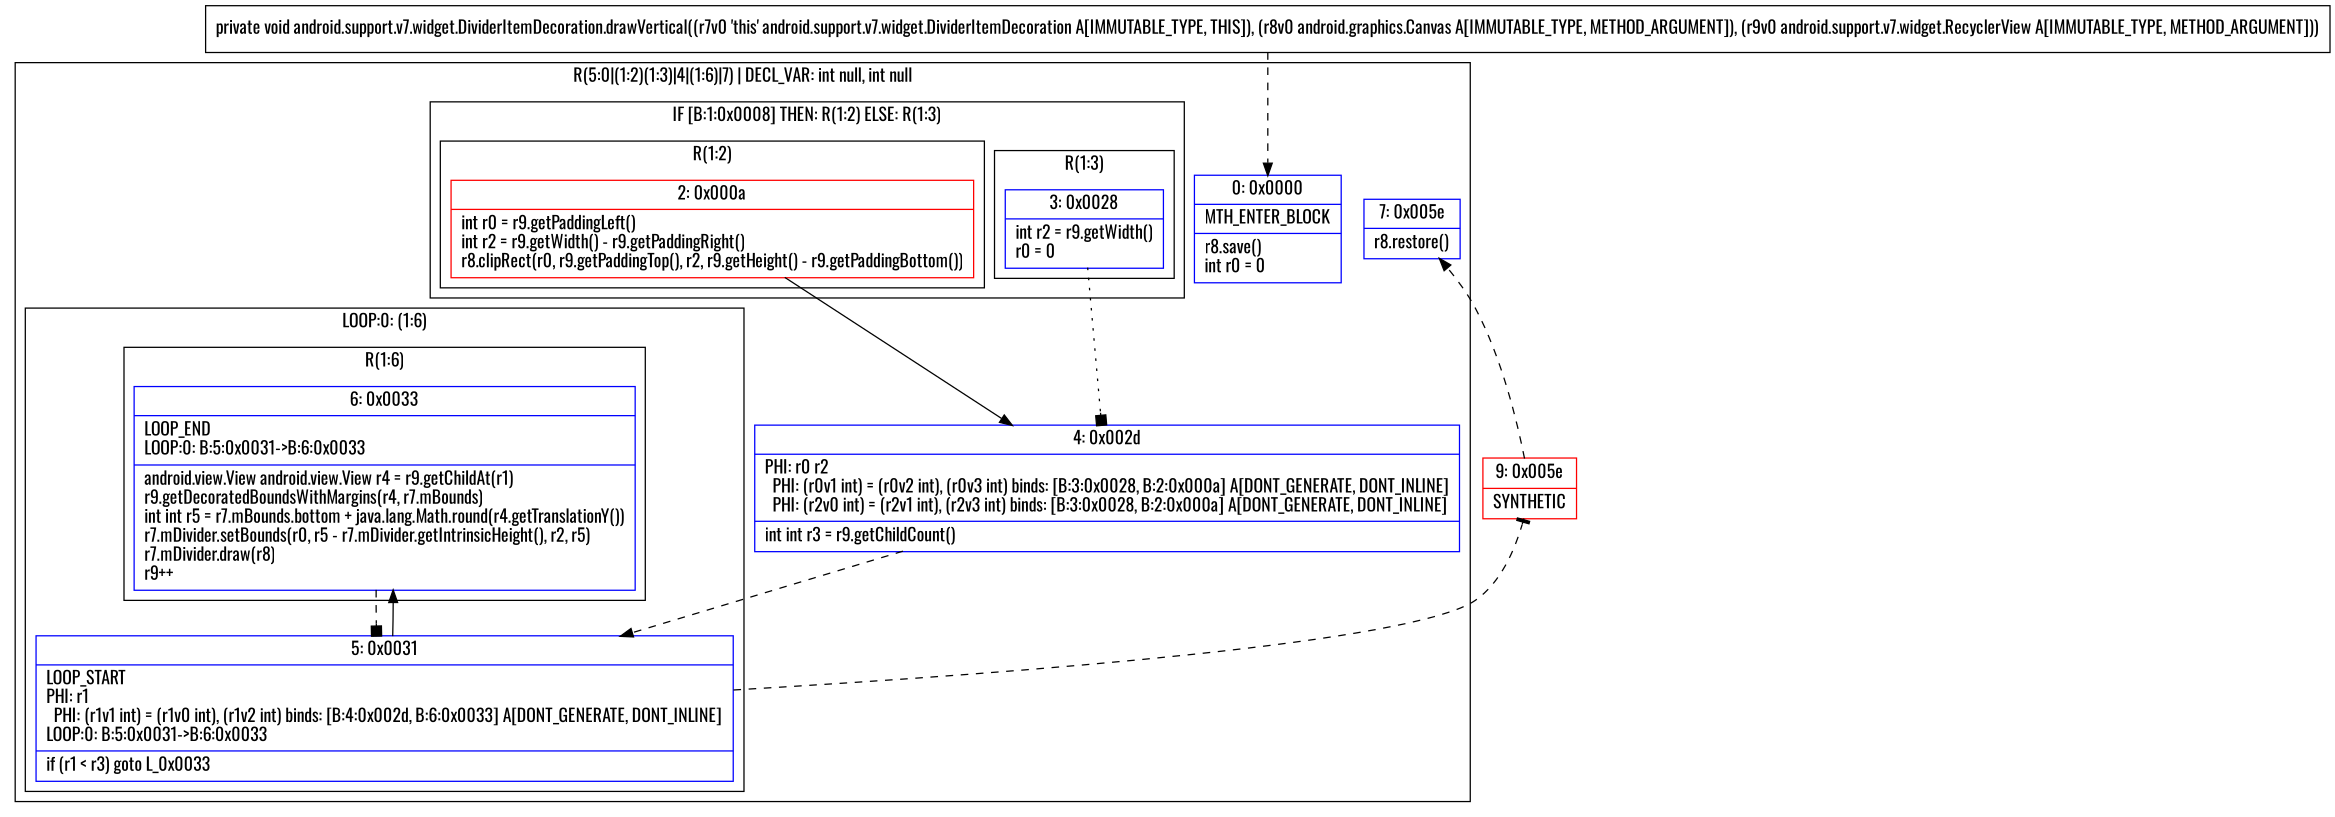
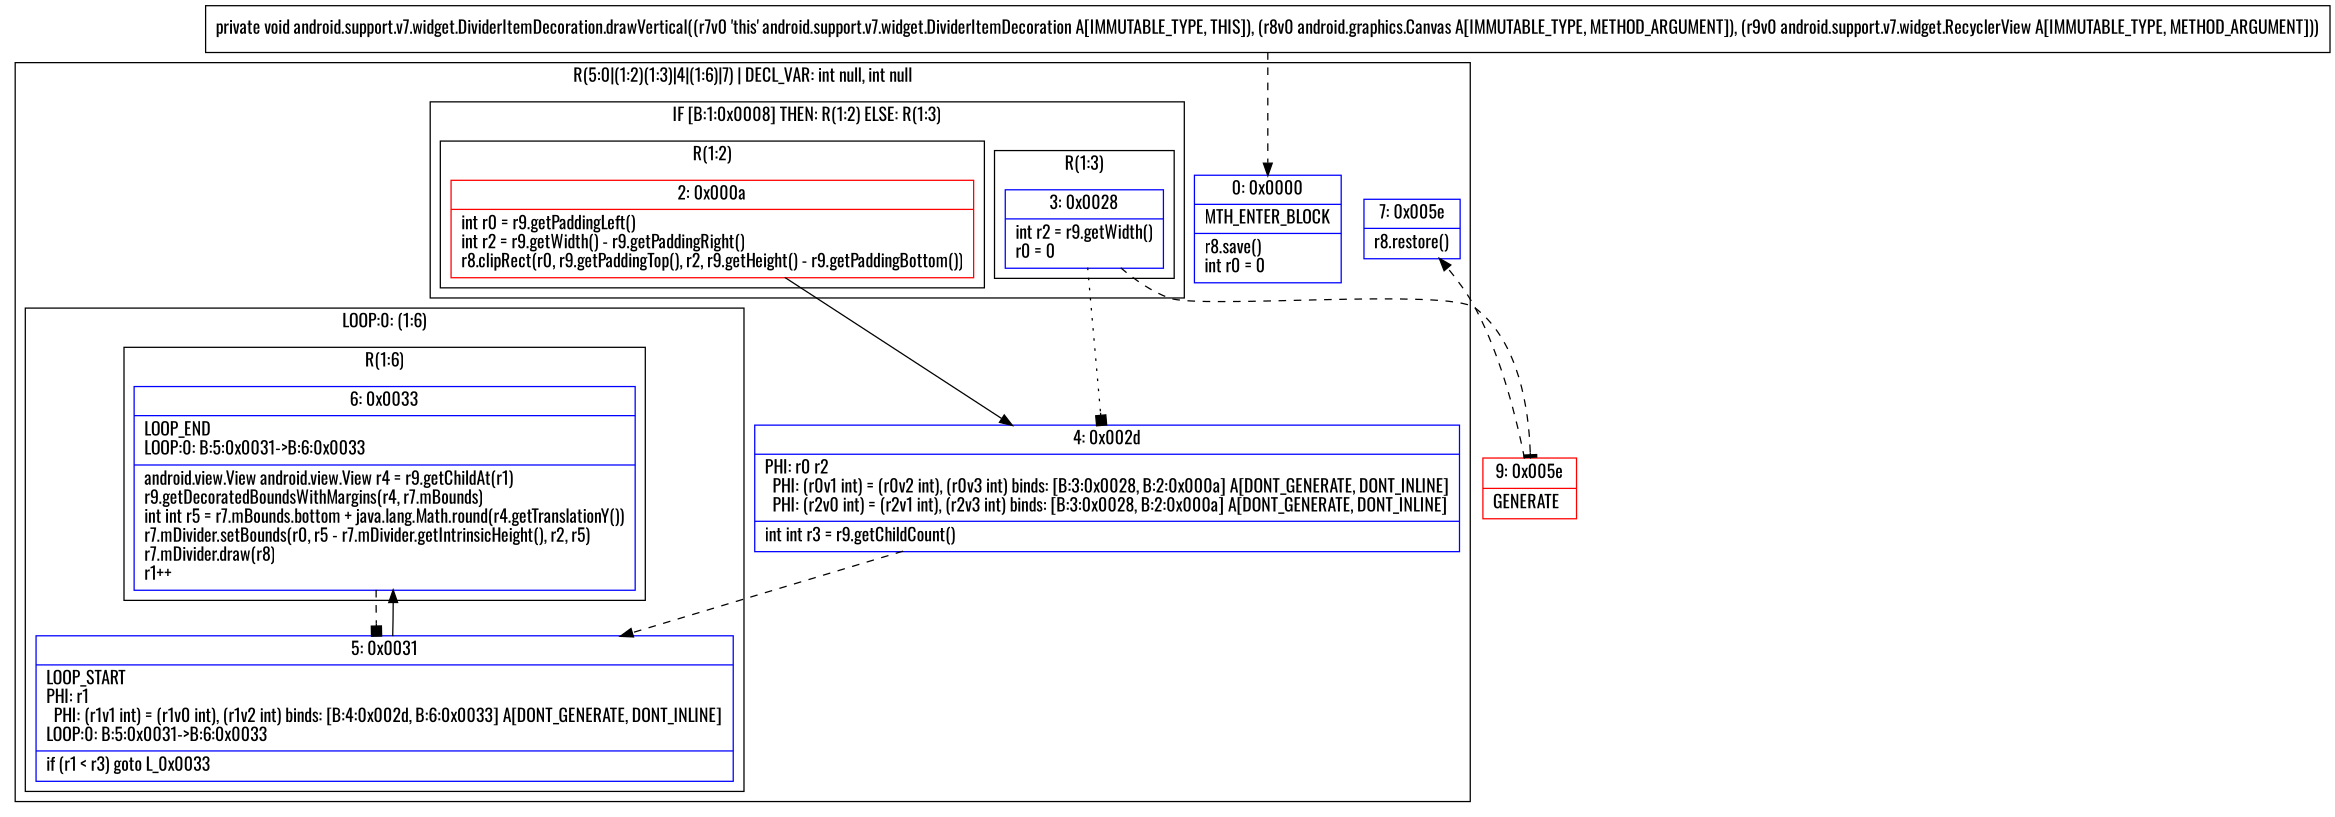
(1530, 503) -> (1527, 503)
(159, 574) -> (158, 574)
(1152, 658) -> (1373, 299)
